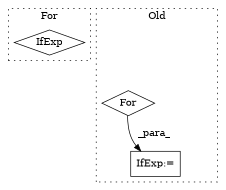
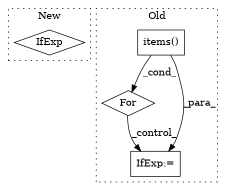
(50, 16) -> (50, 16)
none -> (161, 43)
(154, 134) -> (154, 134)
